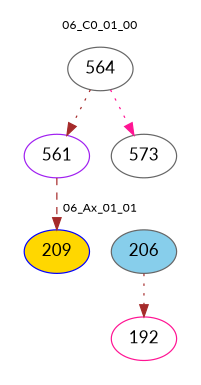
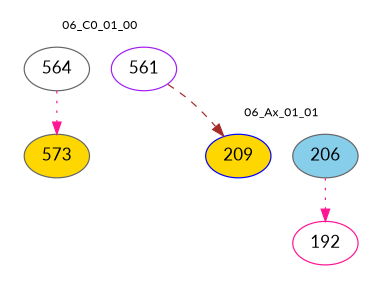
(81, 107) -> none
(144, 156) -> (57, 156)
(144, 289) -> (325, 194)
